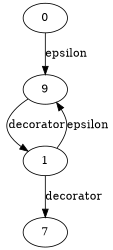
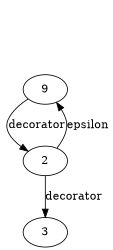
(45, 18) -> none
(45, 161) -> (45, 161)
(45, 232) -> (45, 232)
